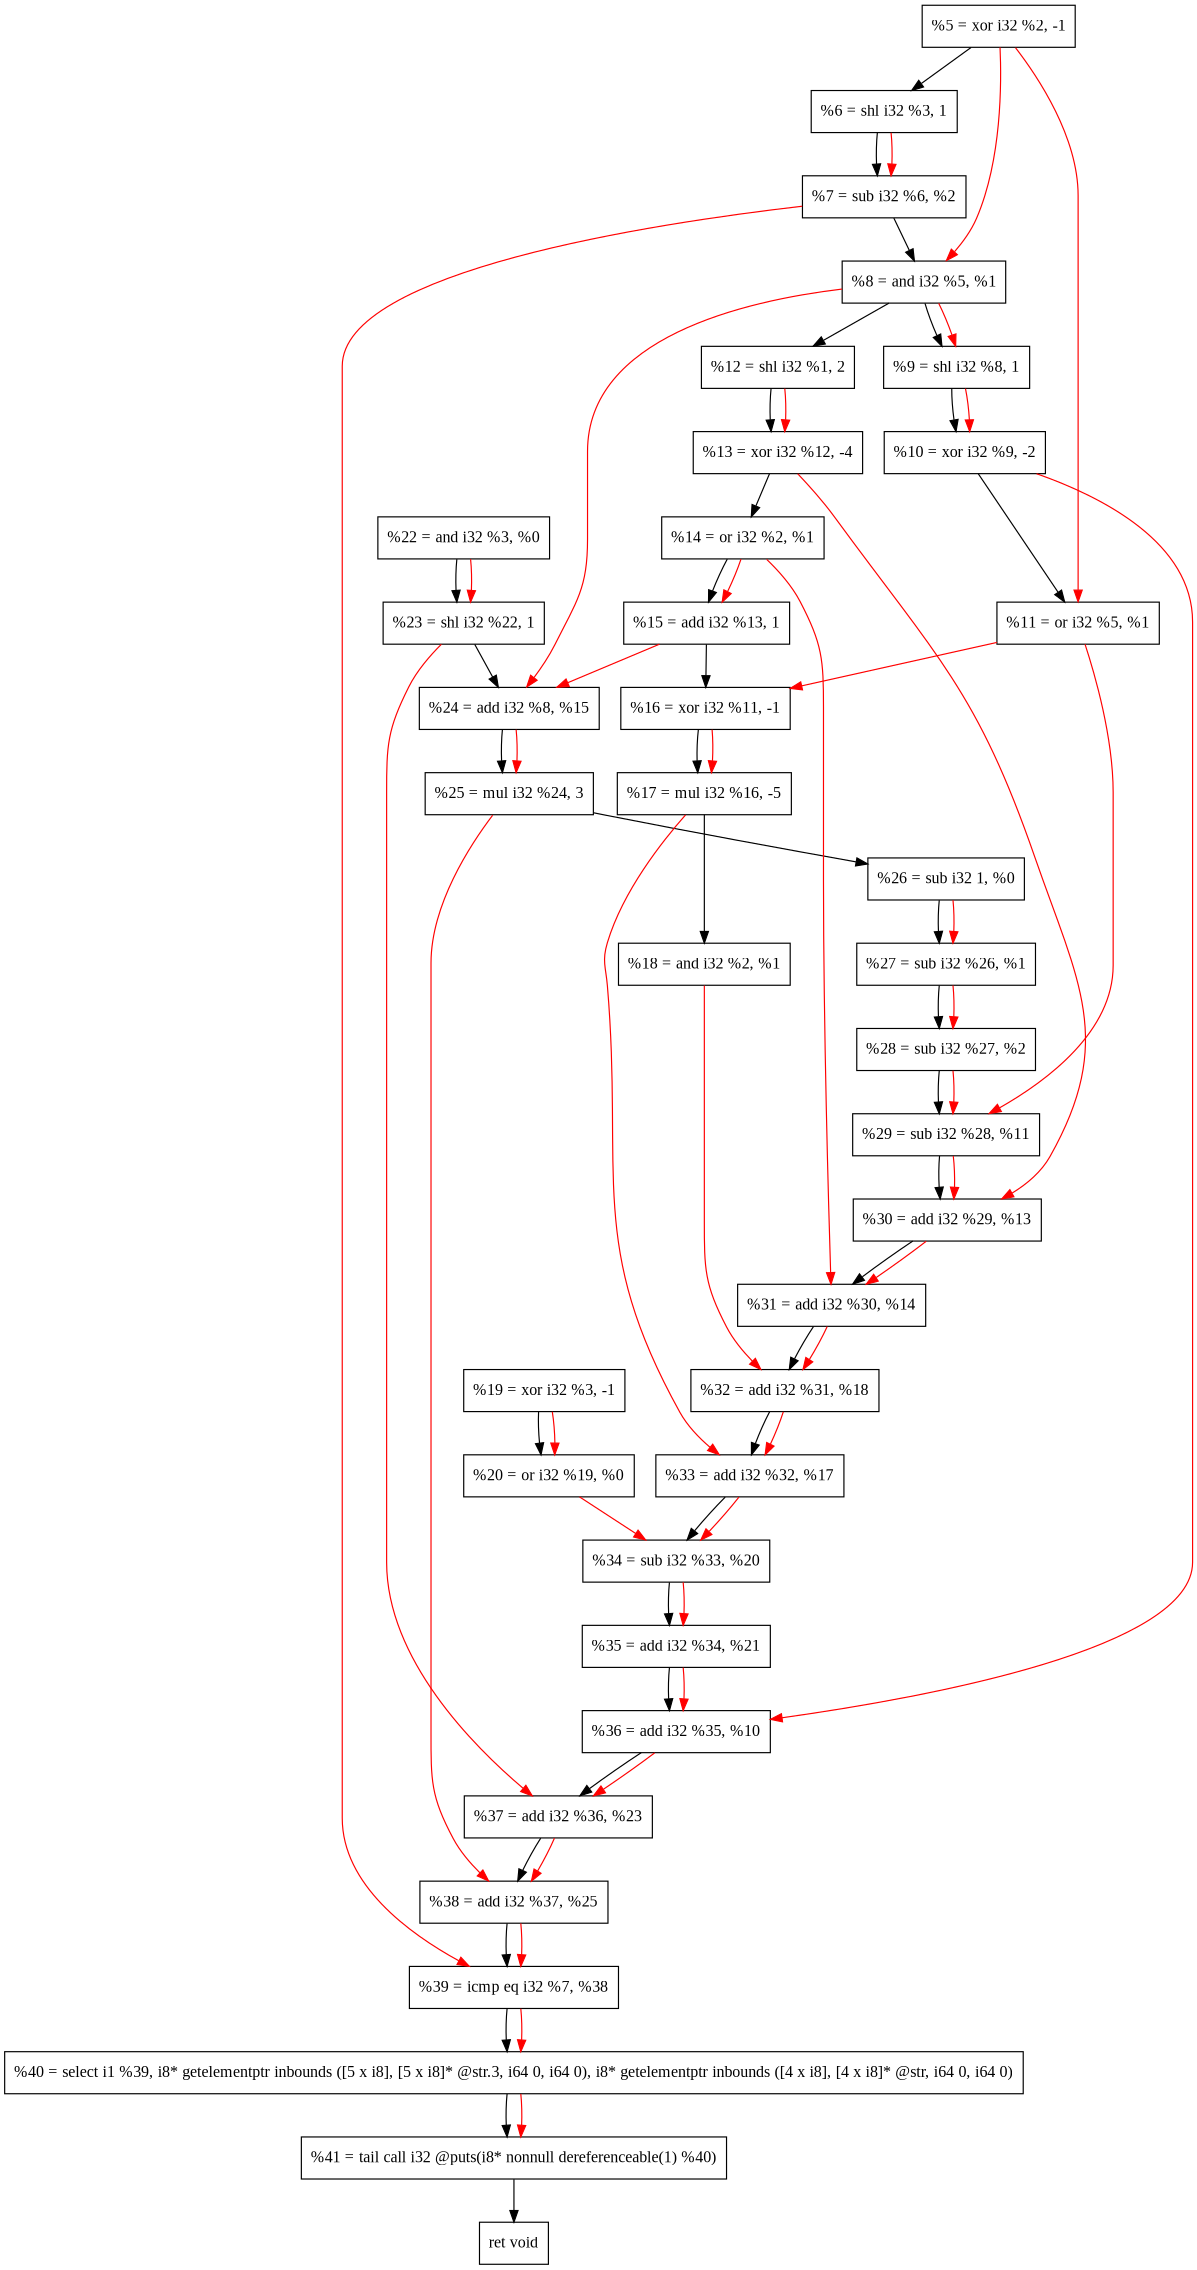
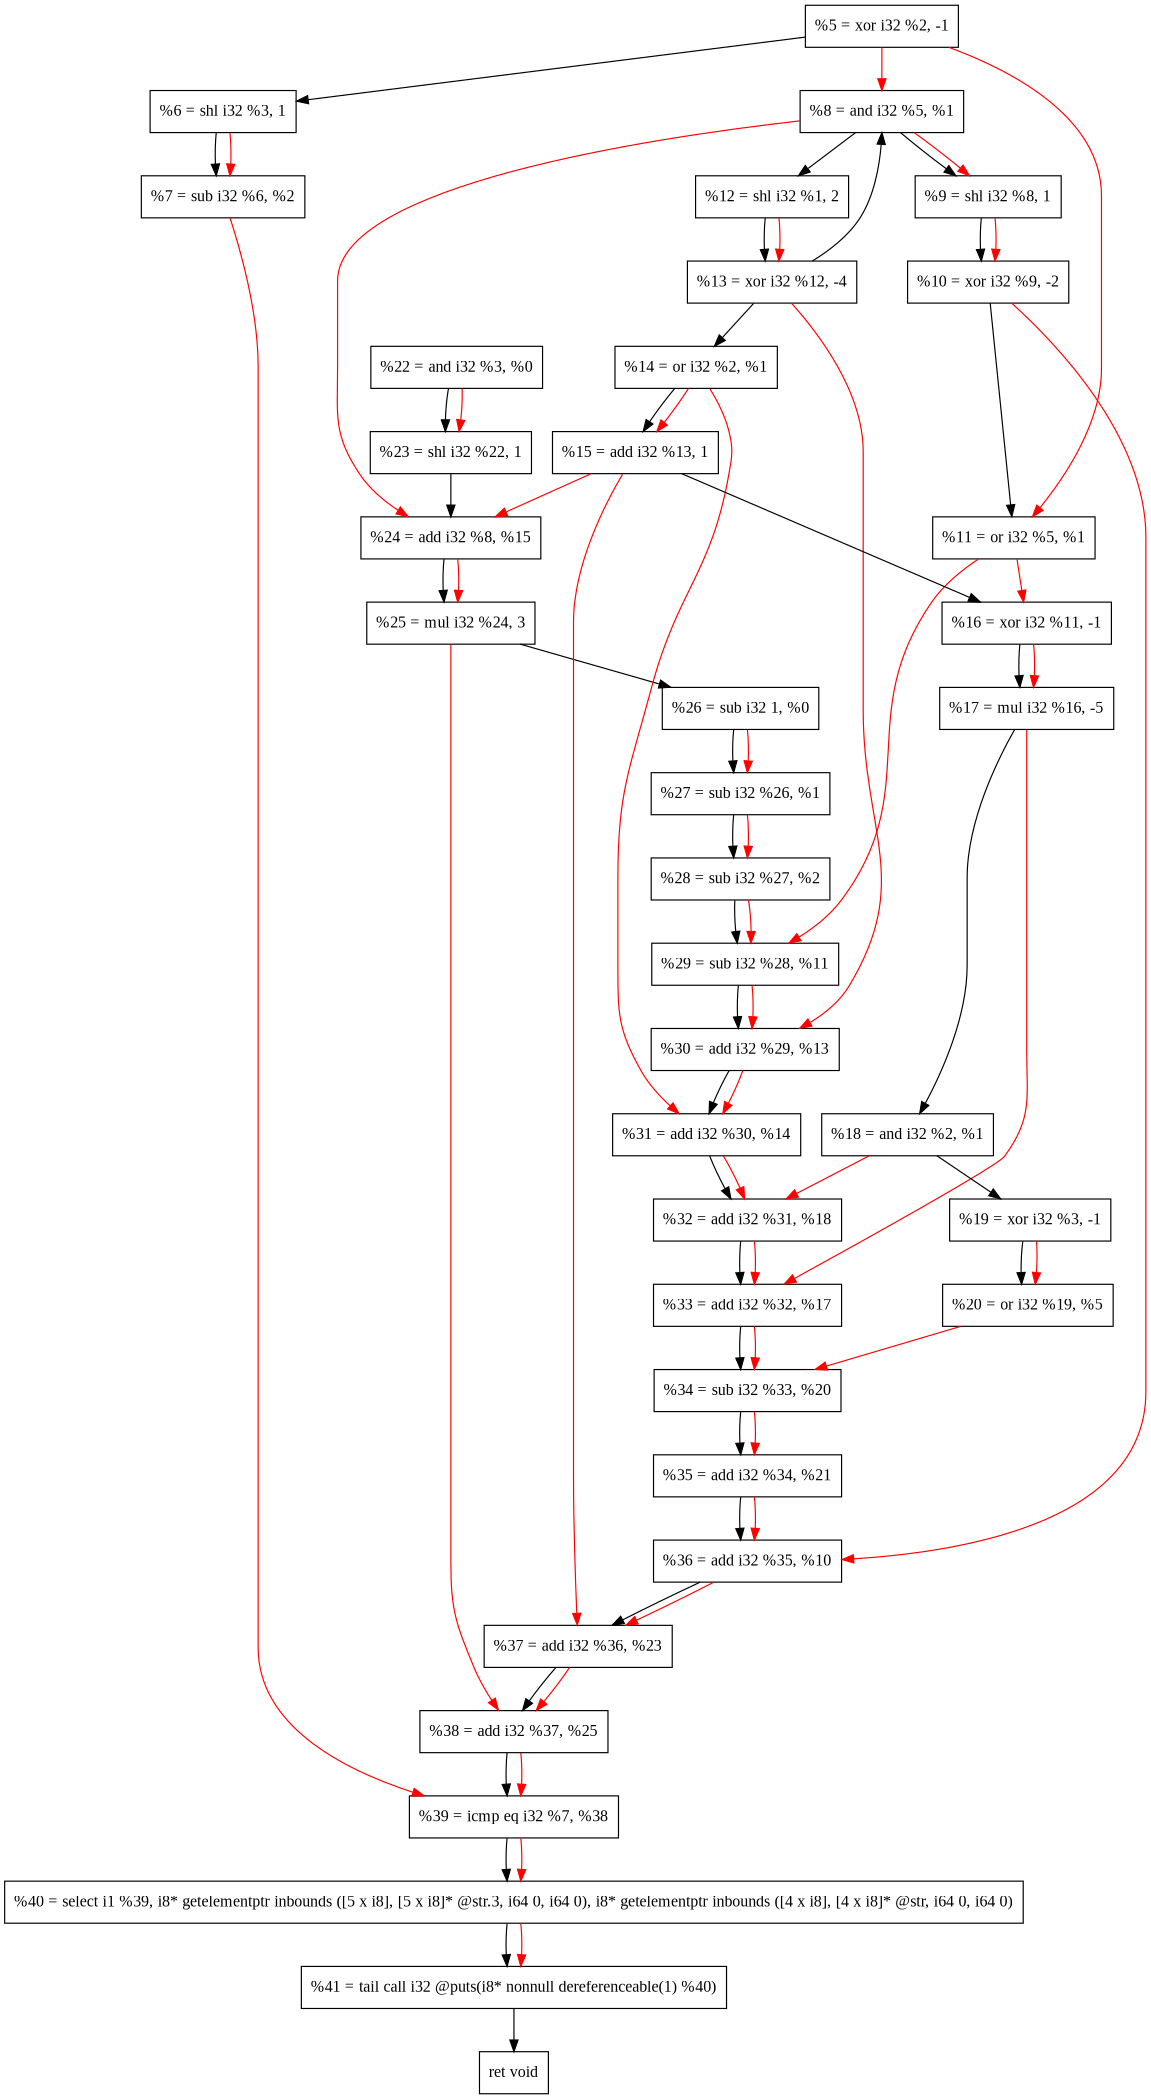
(902, 234) -> (863, 213)
none -> (964, 1174)
(387, 1232) -> (574, 1039)
(549, 1476) -> (1028, 1305)
